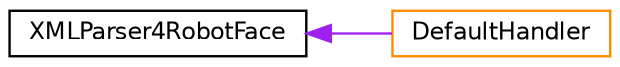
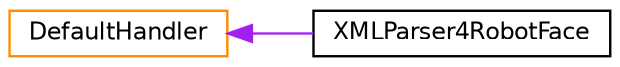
(362, 34) -> (283, 34)
